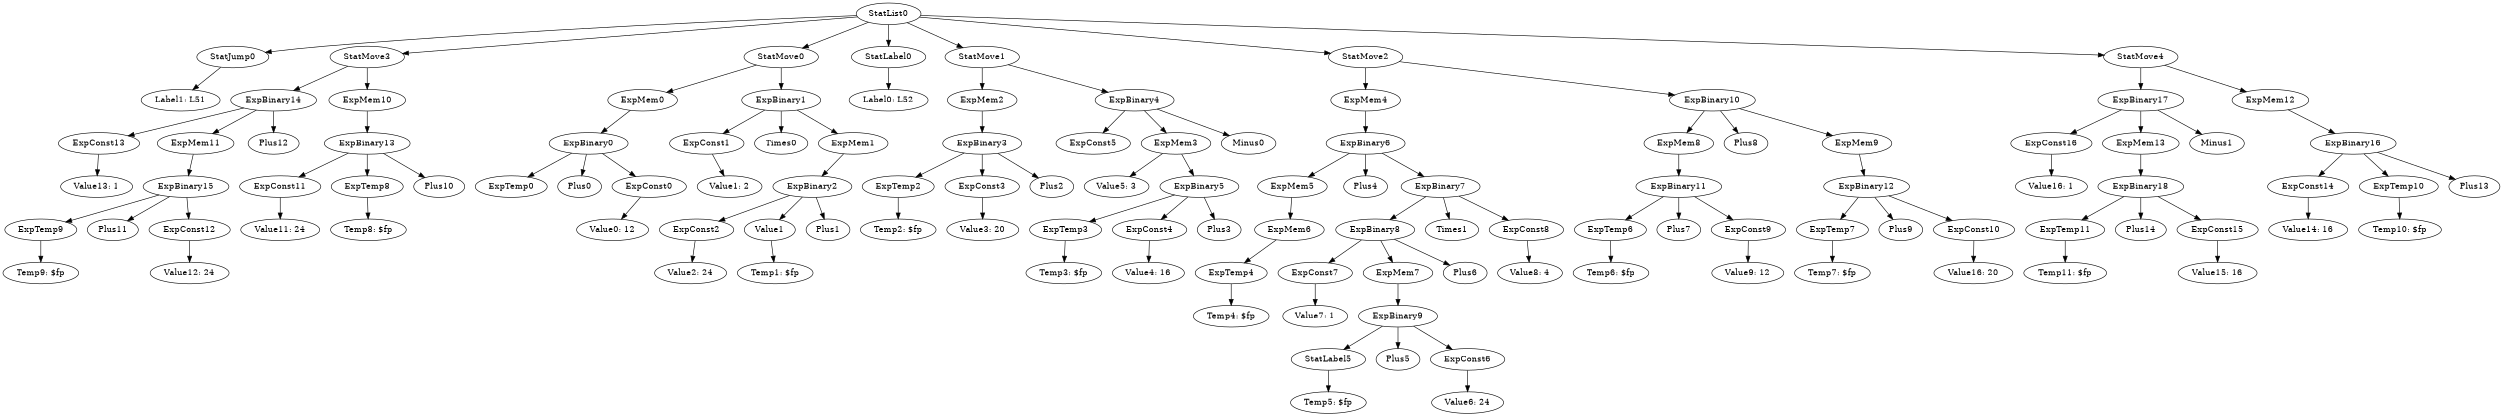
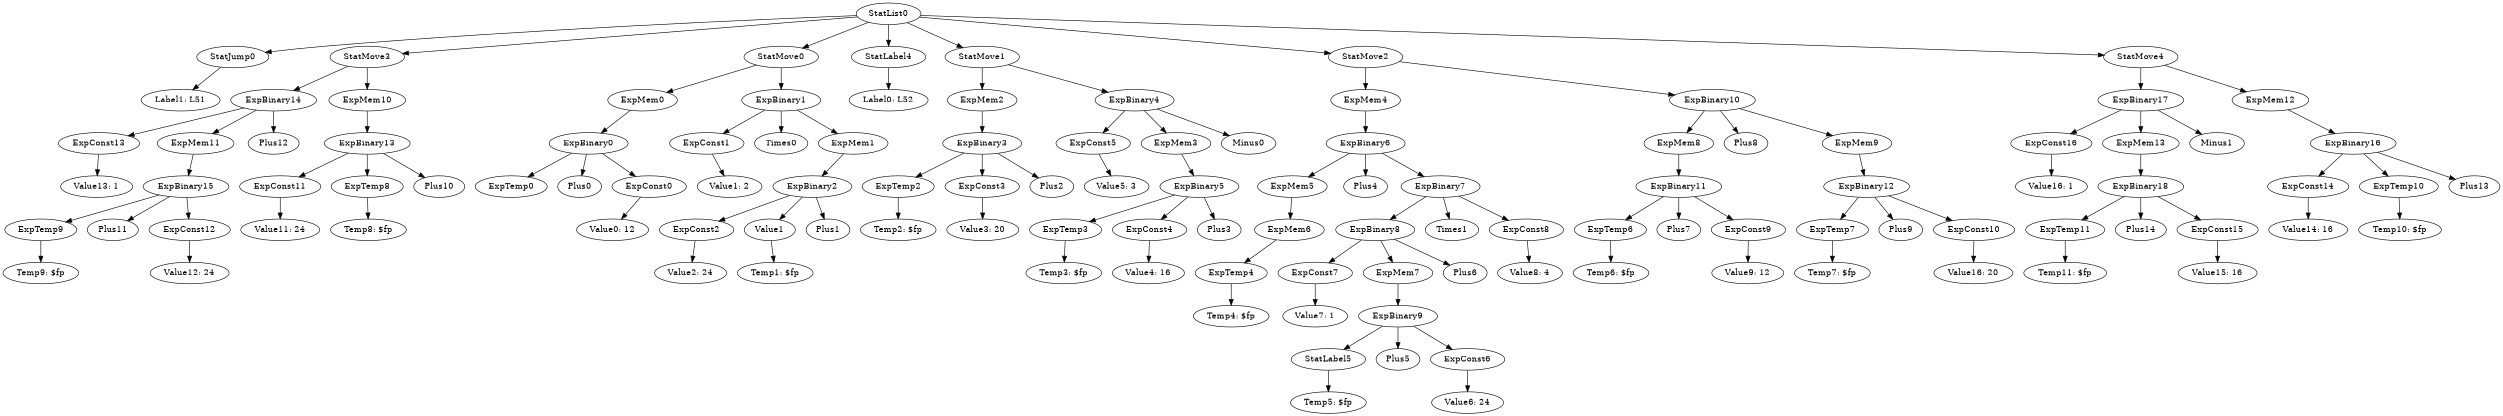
(889, 57) -> (889, 57)
(1149, 163) -> (1103, 162)
